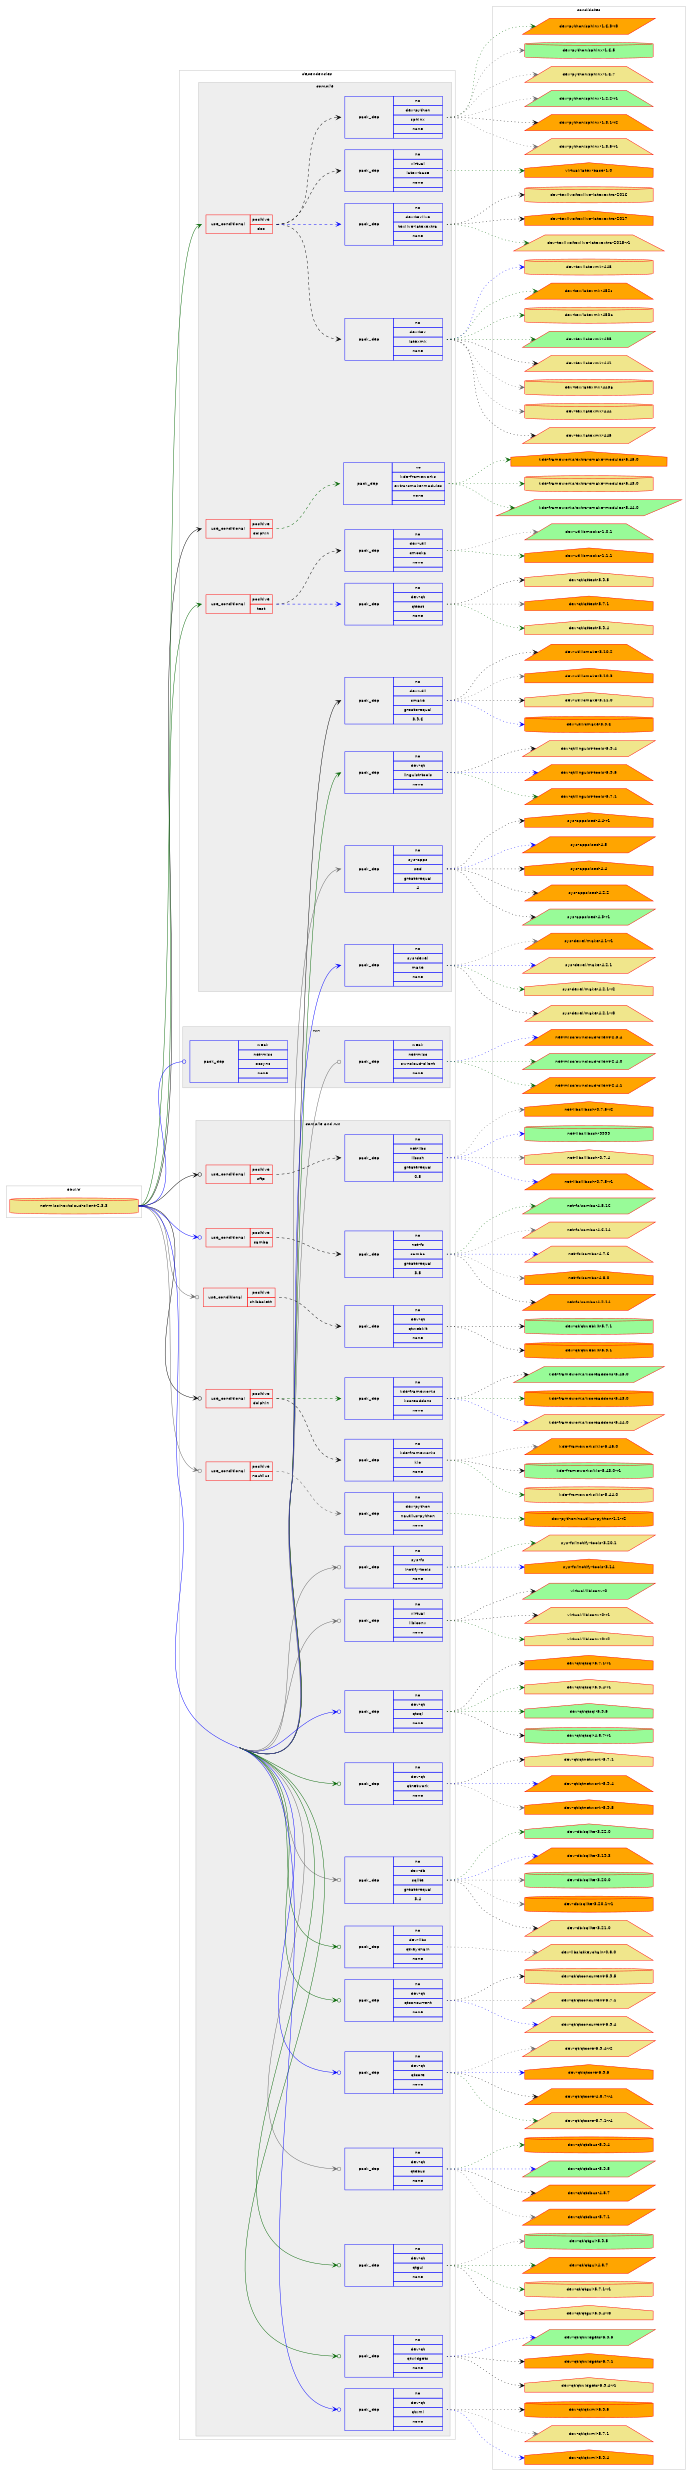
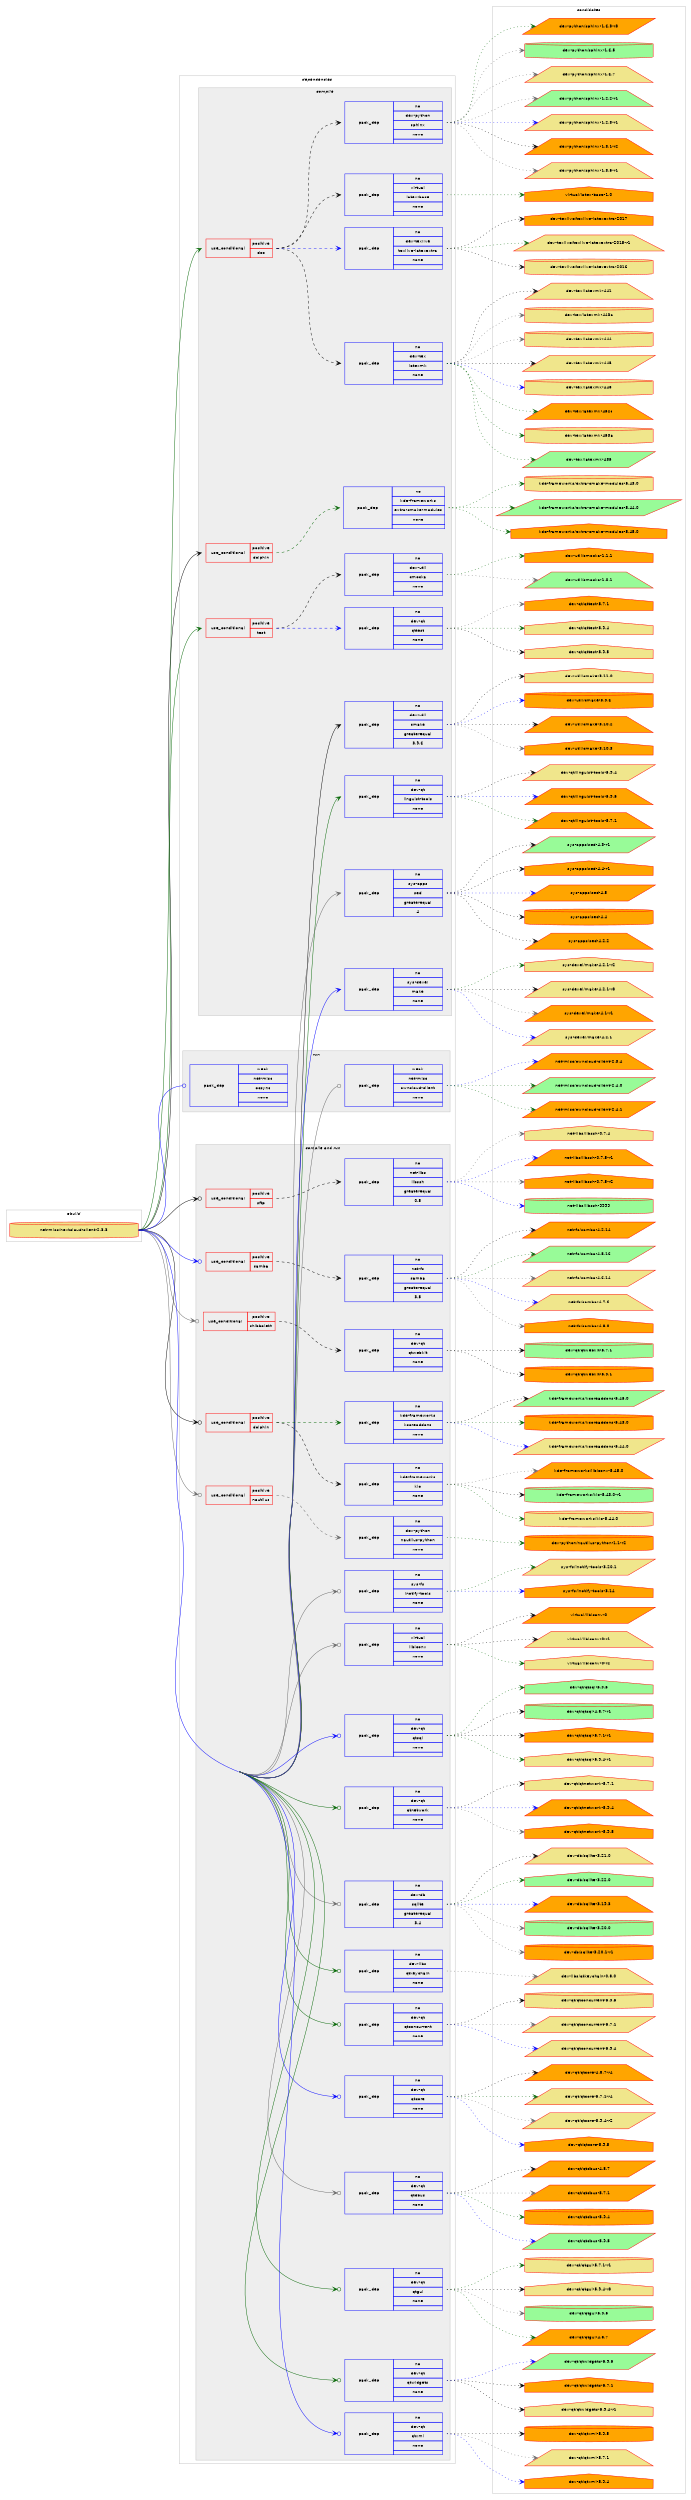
none -> (589, 123)
(589, 869) -> (589, 917)
(589, 1447) -> (589, 1471)
(589, 1591) -> (589, 1615)
